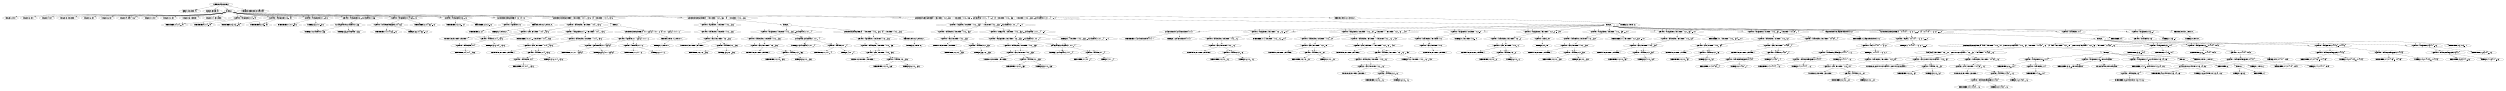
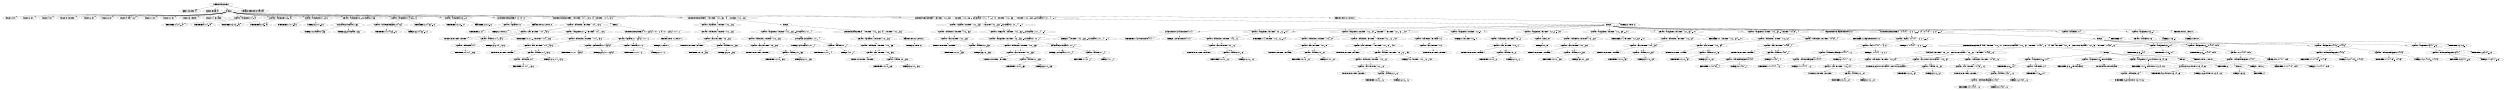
(348, 25) -> (348, 25)
